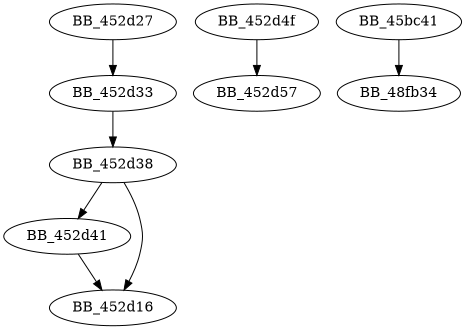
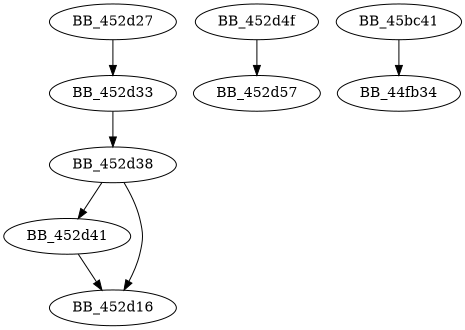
(399, 93) -> (399, 93)
